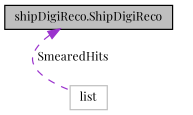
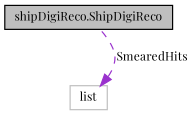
(36, 69) -> (114, 51)
